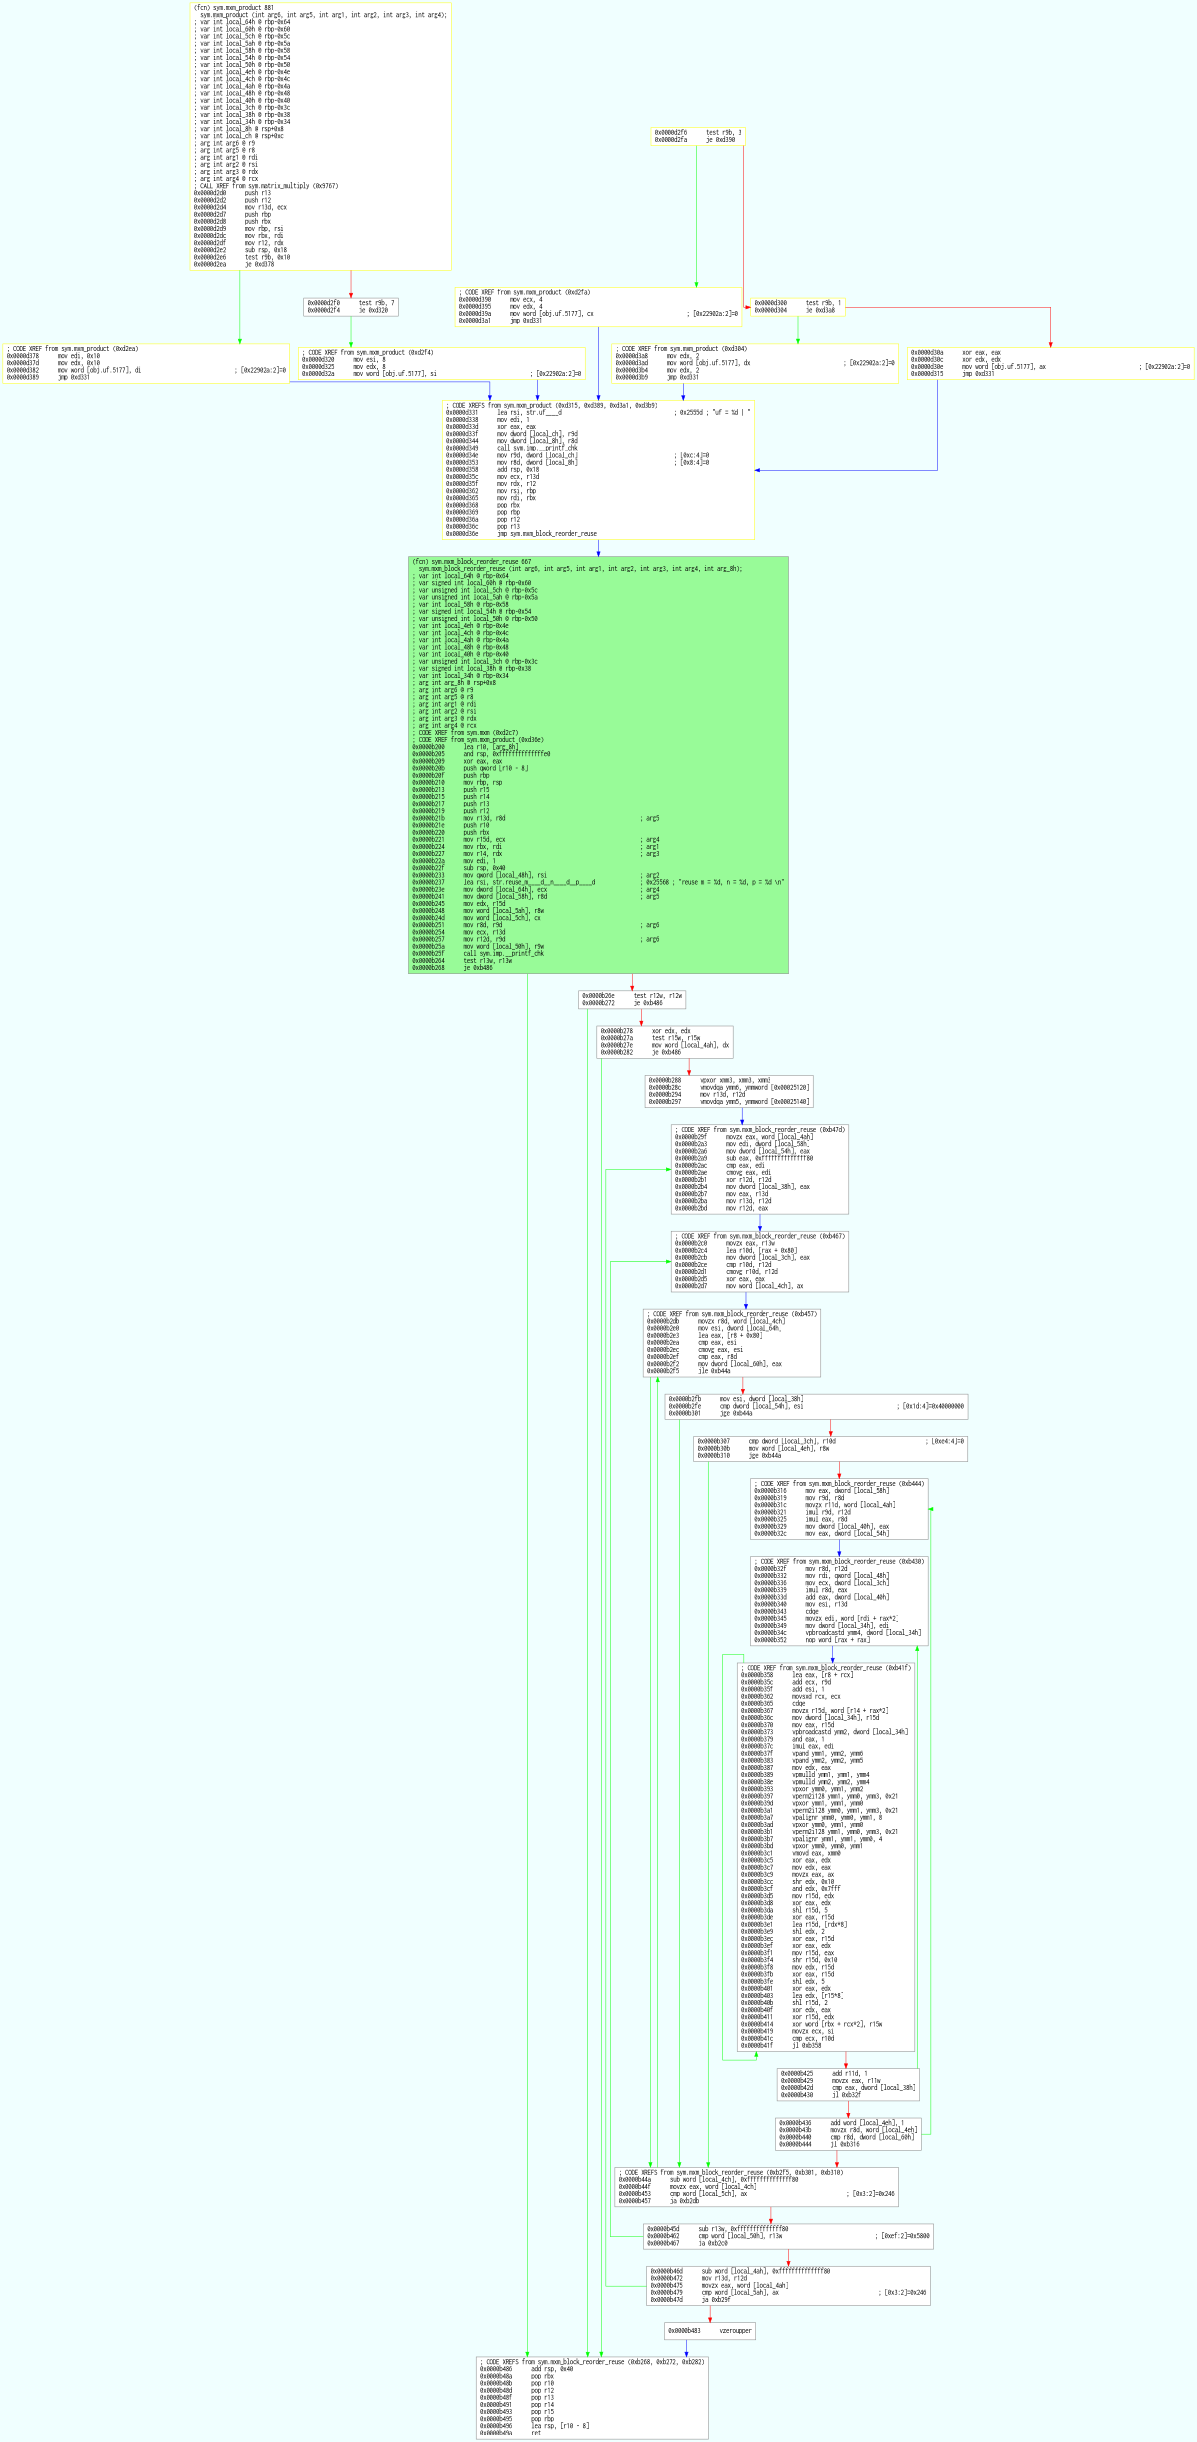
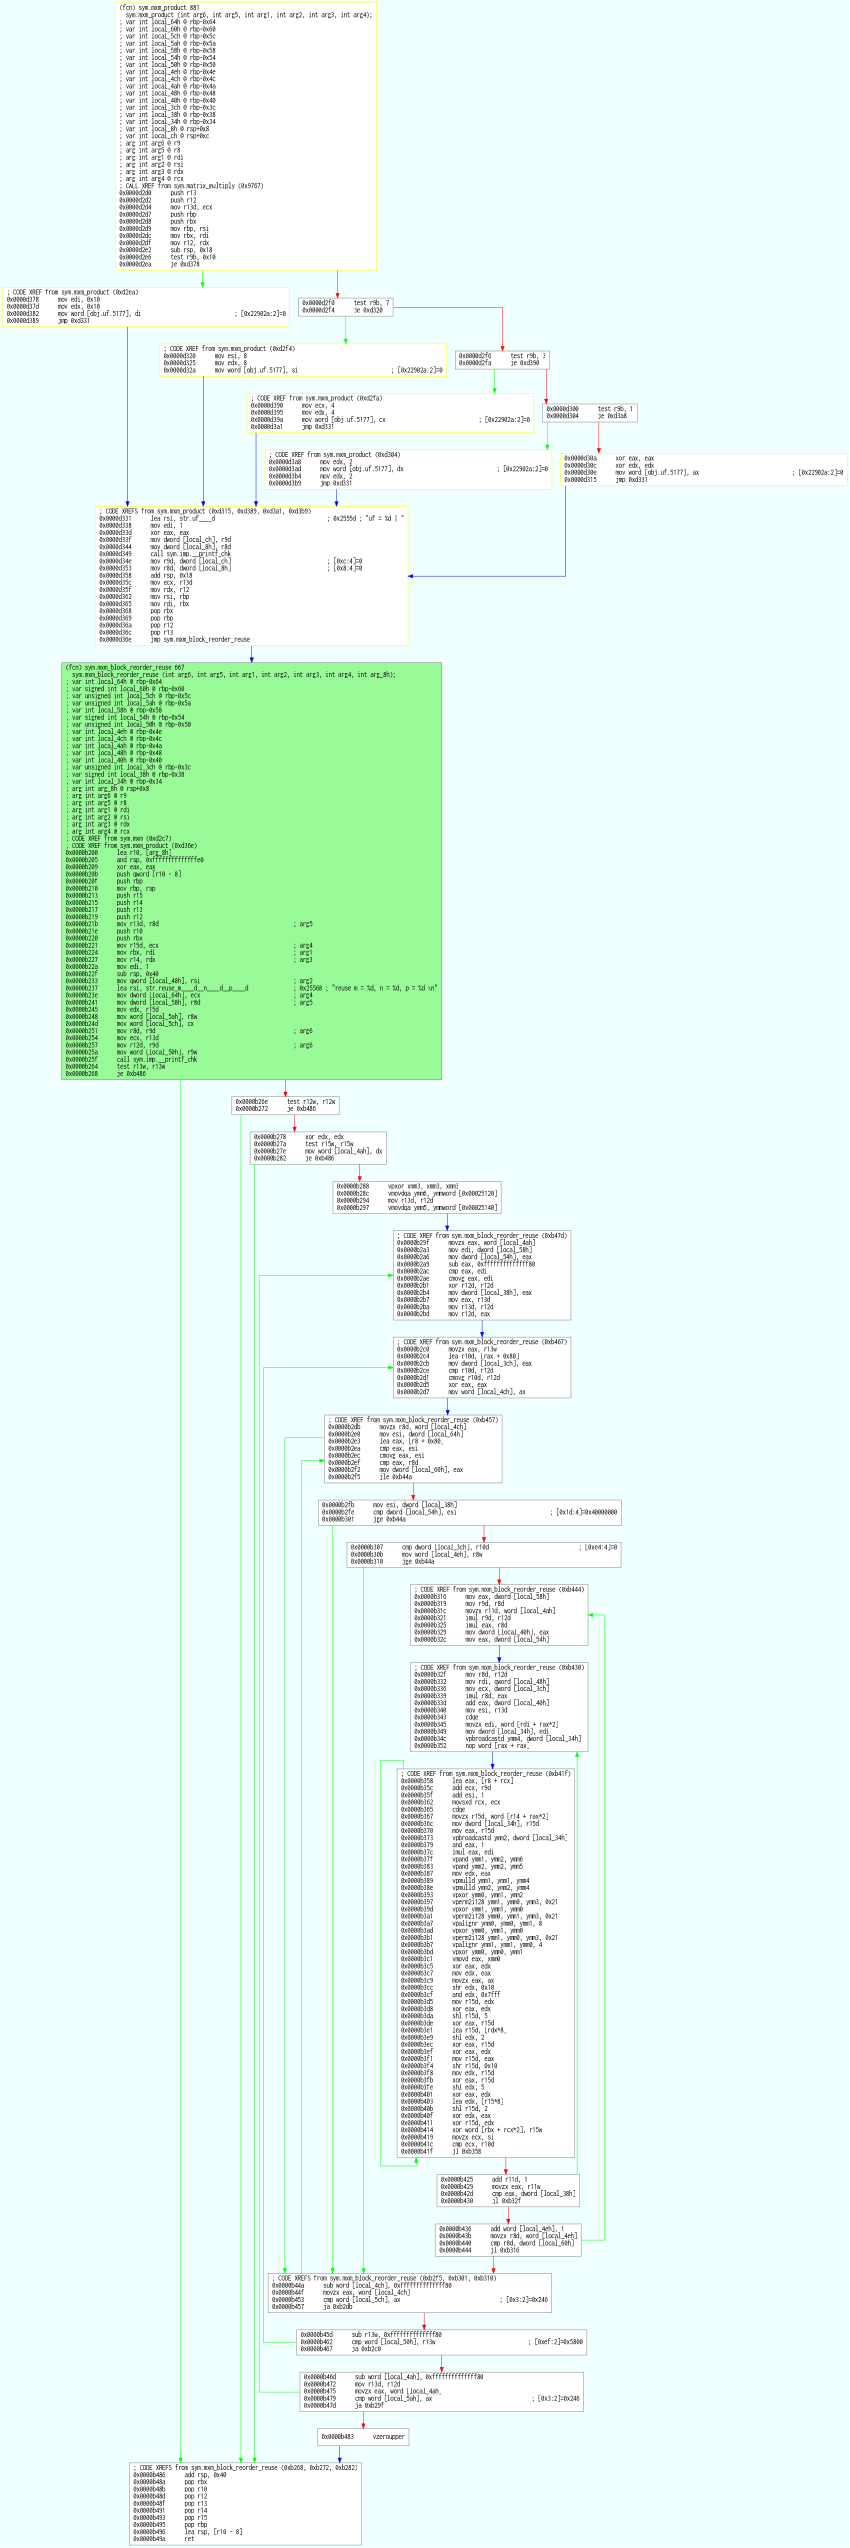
(698, 137) -> (503, 360)
none -> (467, 307)
(798, 307) -> (590, 413)
